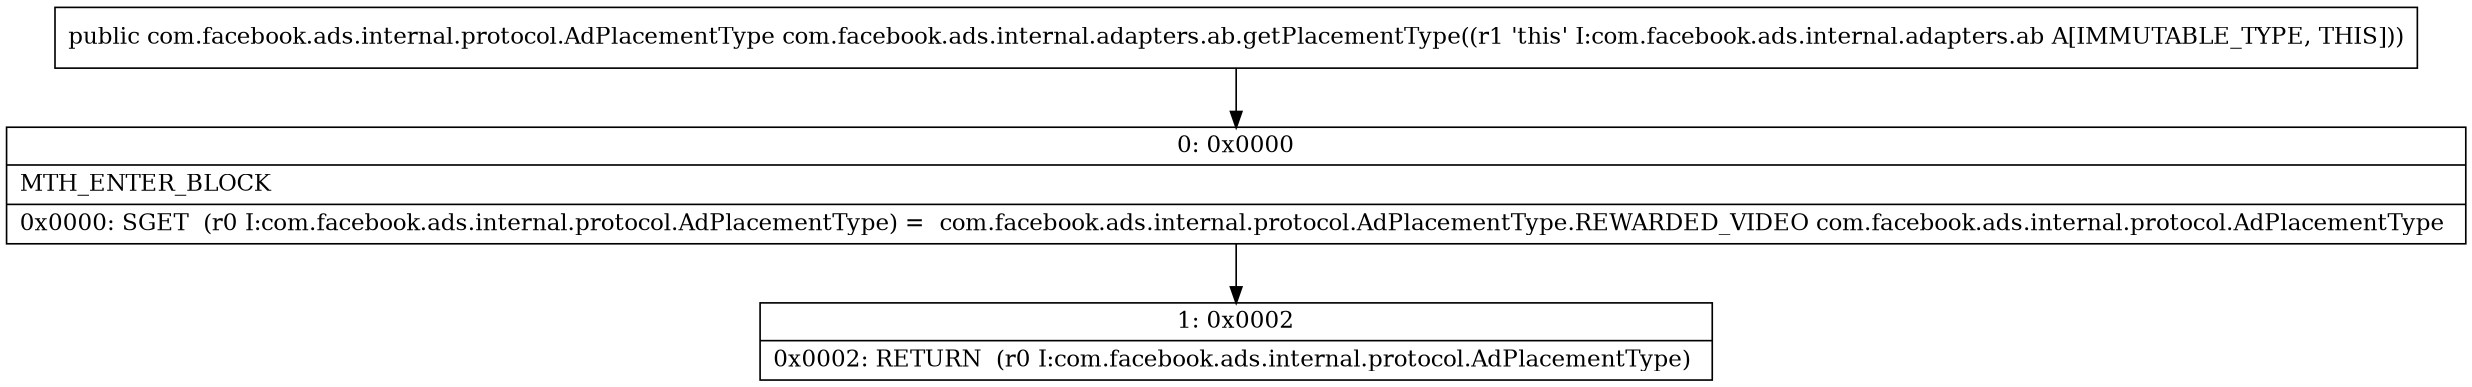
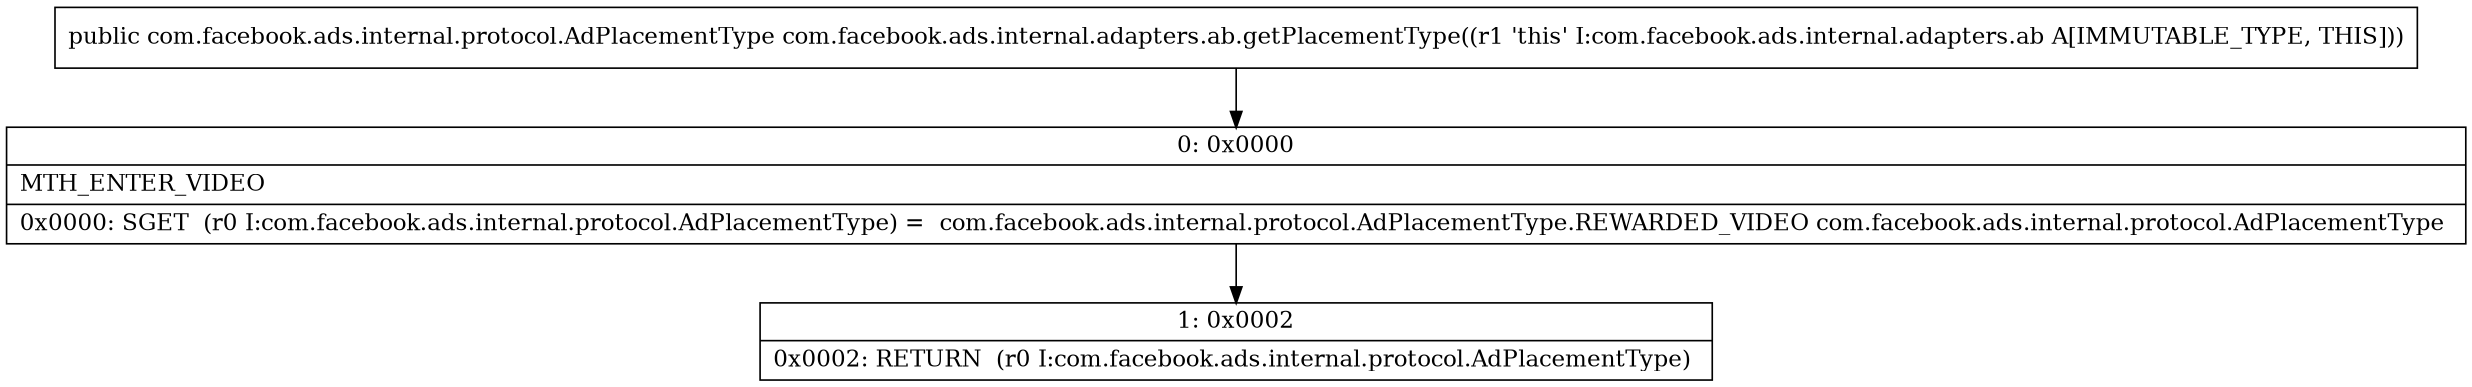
(146, 184) -> (143, 184)
